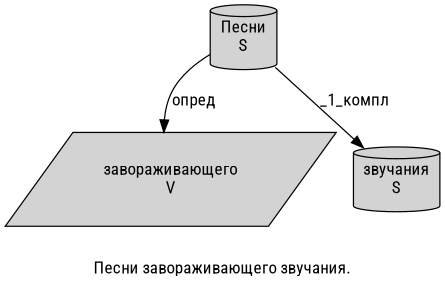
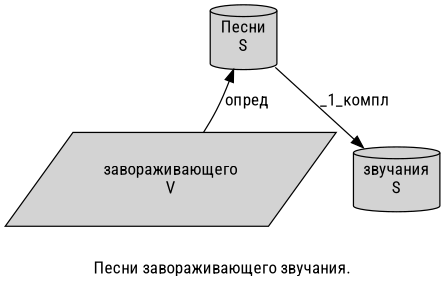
(179, 81) -> (218, 107)
